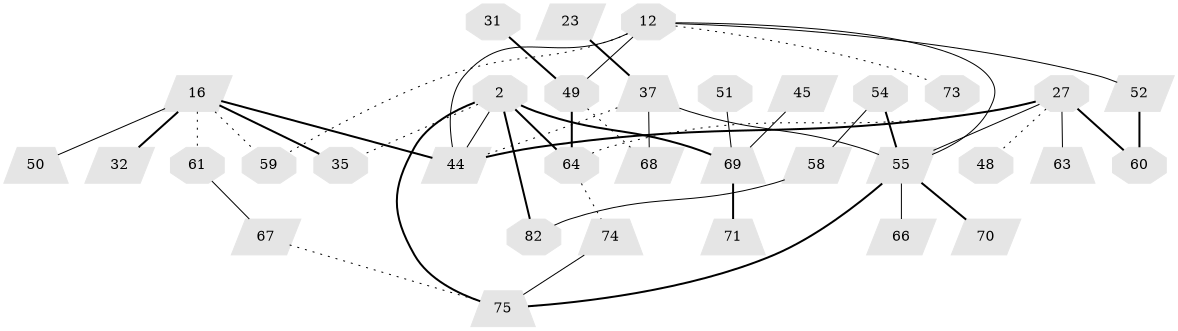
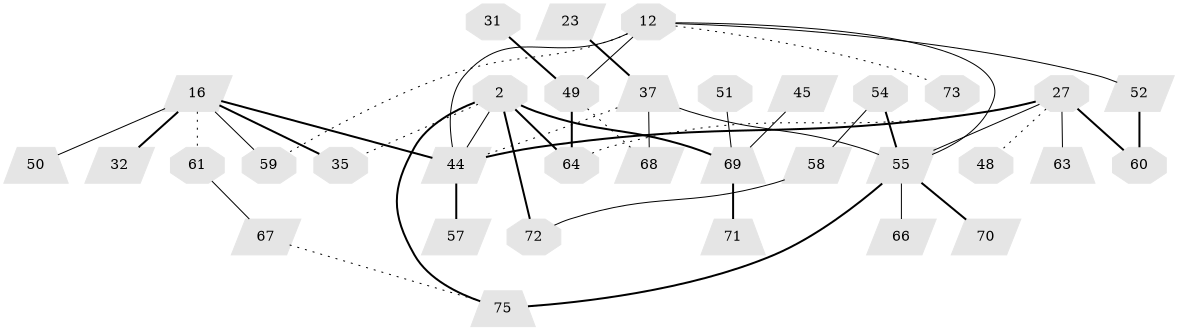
(235, 131) -> (235, 131)
none -> (456, 237)
(534, 237) -> (534, 237)
(611, 237) -> none
